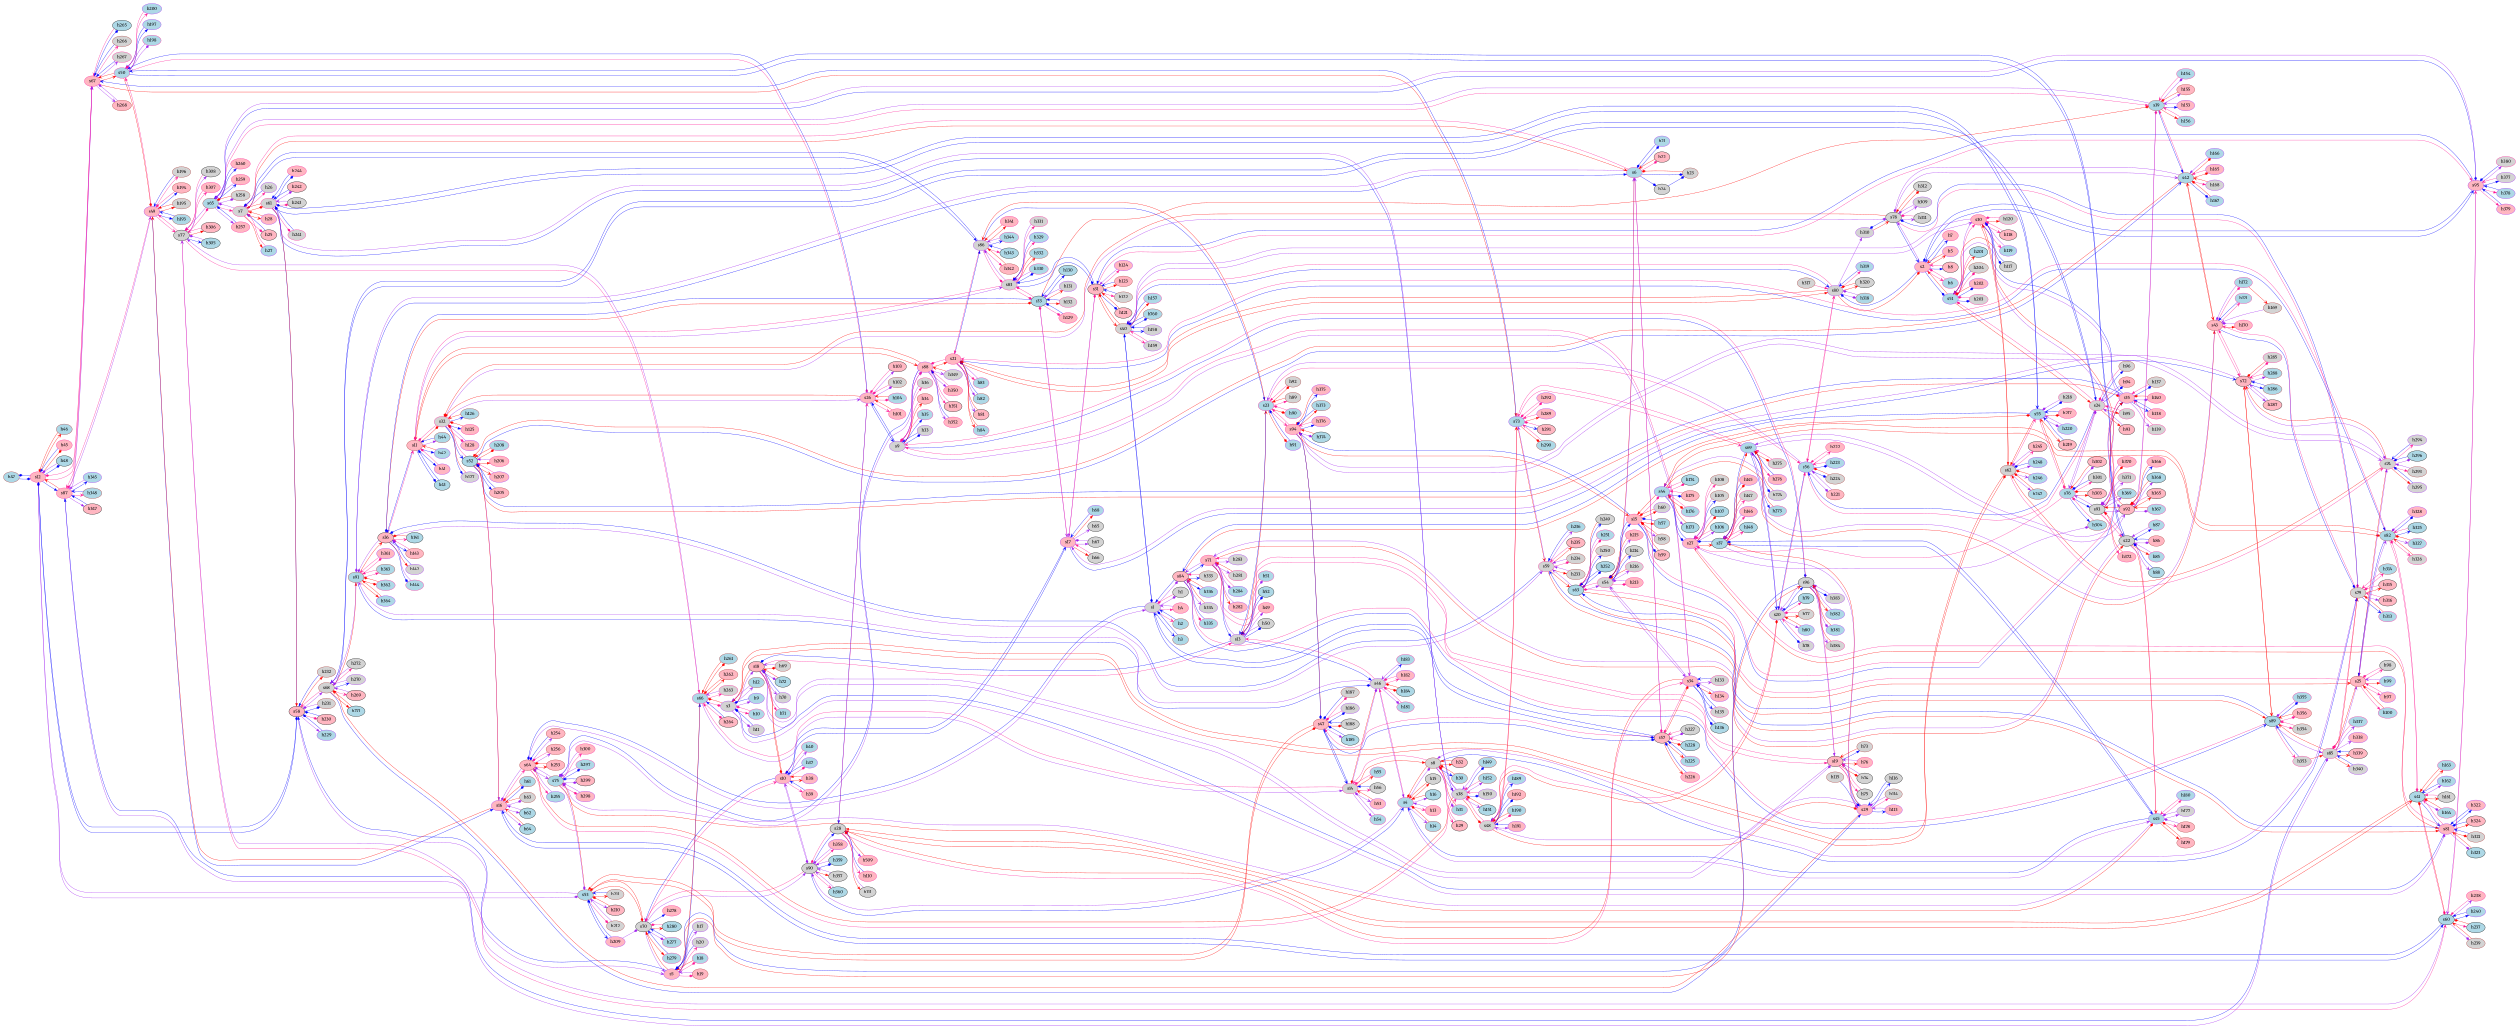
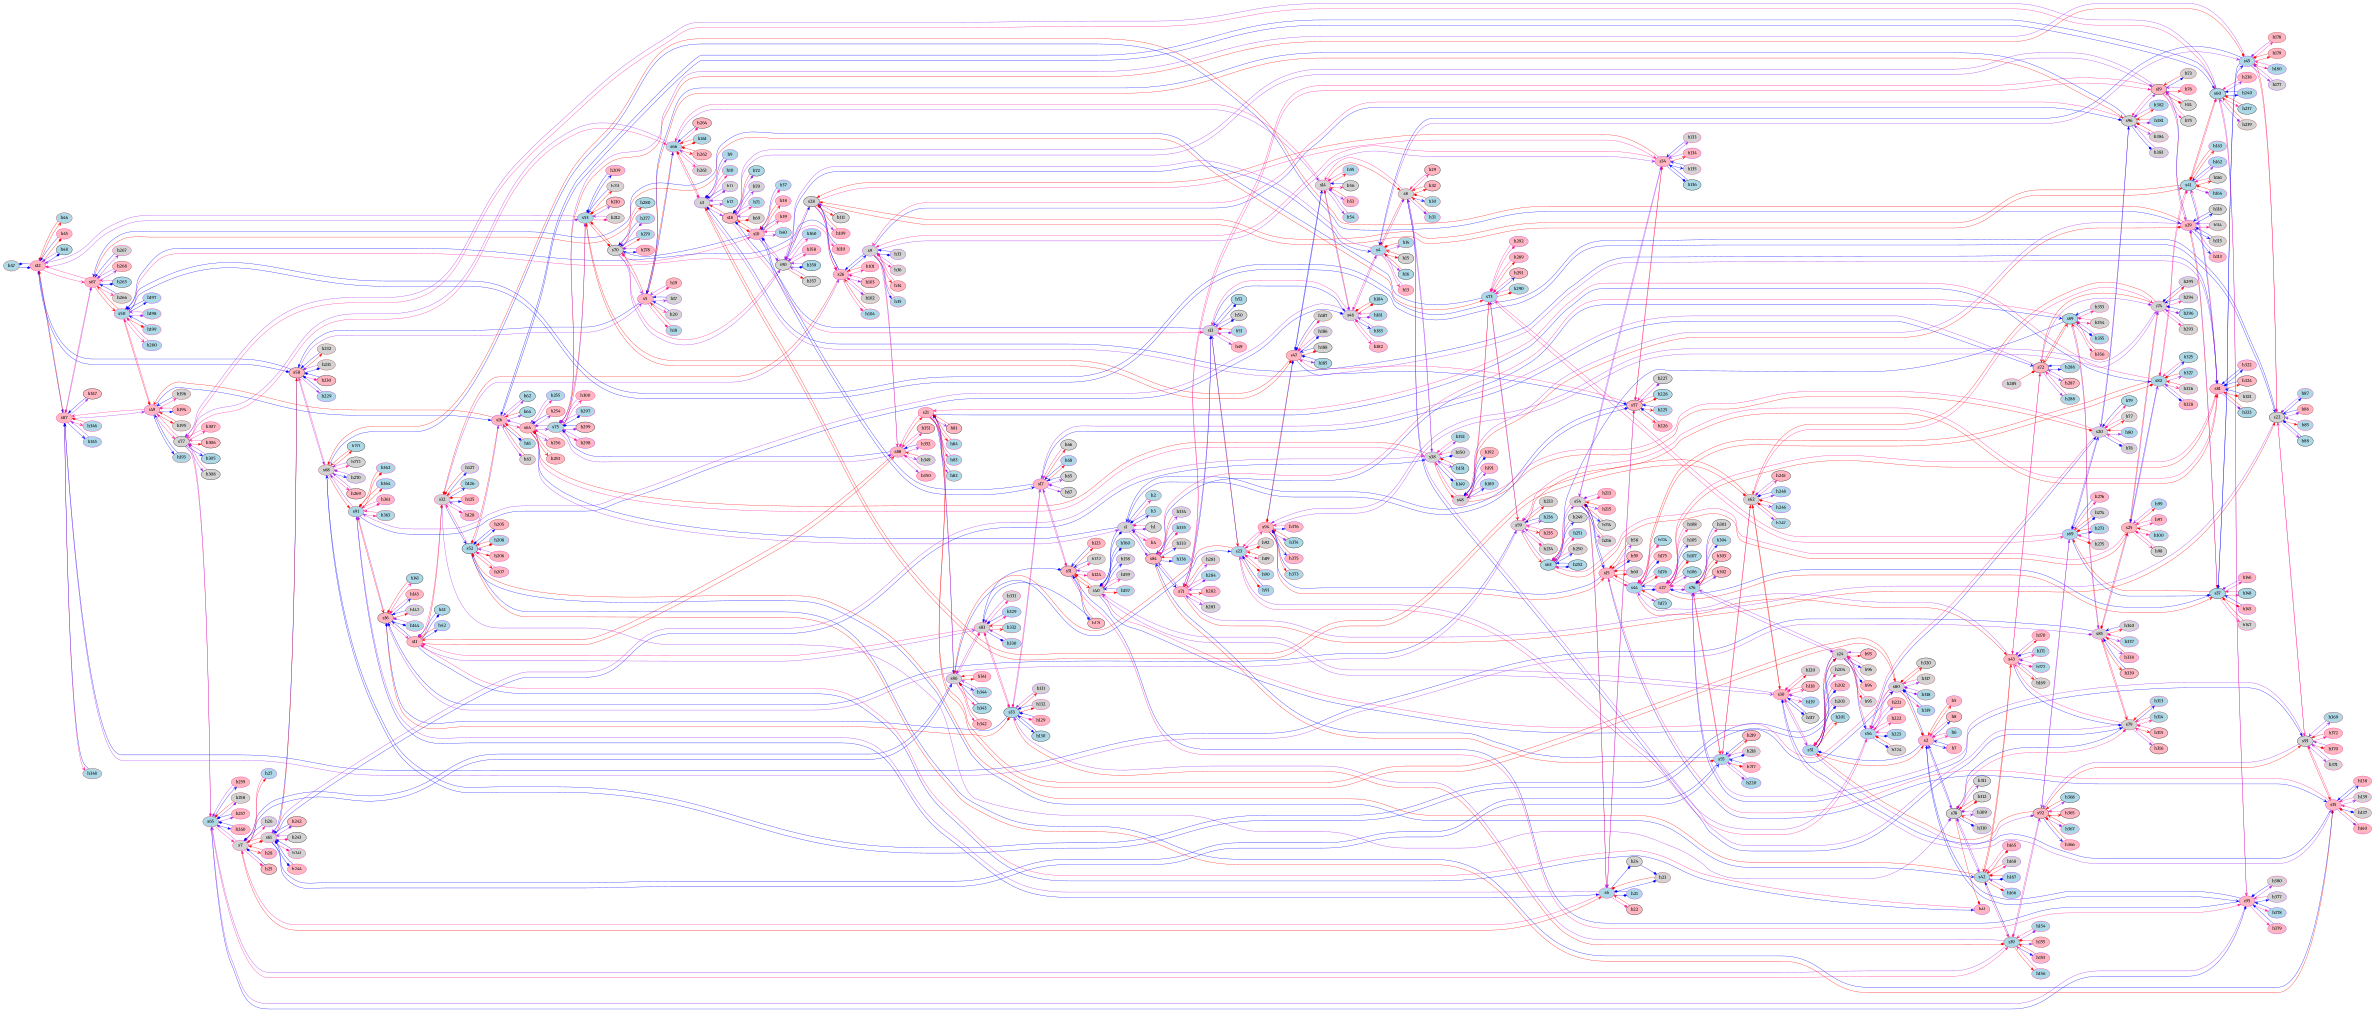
(2172, 104) -> (2029, 949)
none -> (2204, 236)
(1124, 239) -> (1965, 860)
(1064, 258) -> (1043, 587)
(1849, 263) -> (1910, 685)
(2257, 294) -> (2024, 671)
none -> (152, 330)
(2258, 371) -> none
none -> (92, 426)
(442, 438) -> none
none -> (1055, 478)
(1662, 523) -> none
(1576, 527) -> (1548, 518)
(2142, 531) -> (2291, 403)
(1893, 569) -> (1678, 590)
(1394, 696) -> (1366, 313)
(1887, 701) -> none
(1970, 712) -> (1889, 408)
(2313, 758) -> (2117, 646)
(1517, 811) -> none
none -> (1505, 851)
(868, 860) -> (841, 234)
(838, 892) -> (812, 234)
(628, 935) -> (631, 248)
